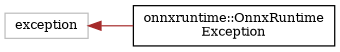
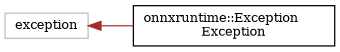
(234, 26) -> (234, 26)
